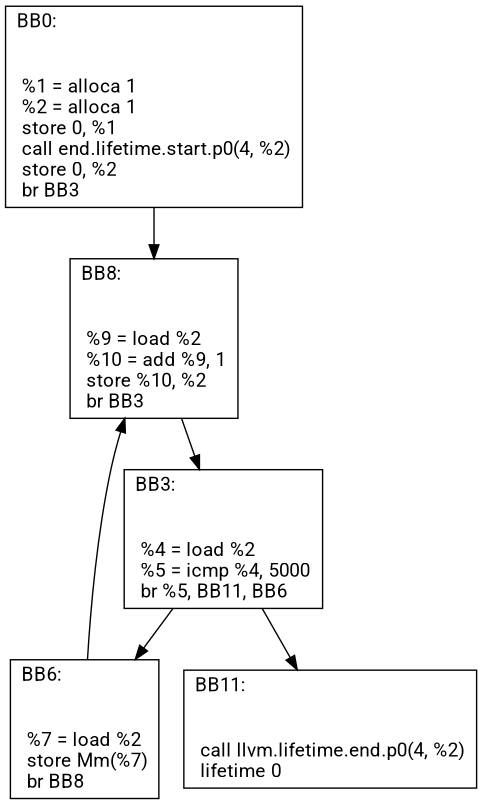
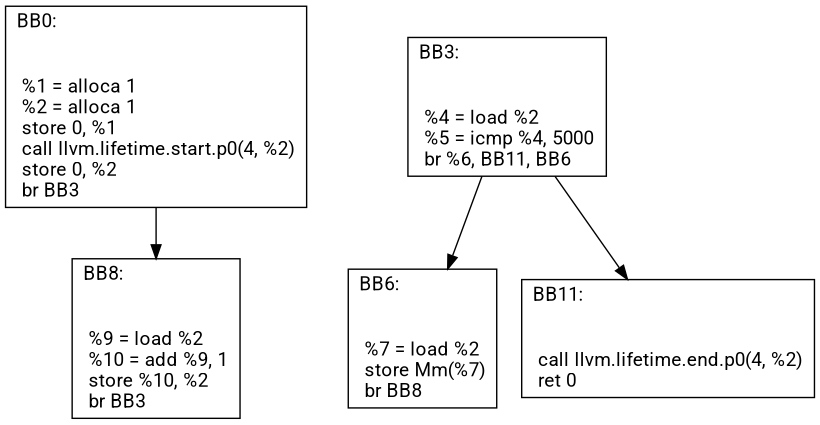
(154, 149) -> (156, 149)
(188, 437) -> none
(98, 545) -> none
(212, 592) -> (495, 160)
(239, 771) -> (555, 381)
